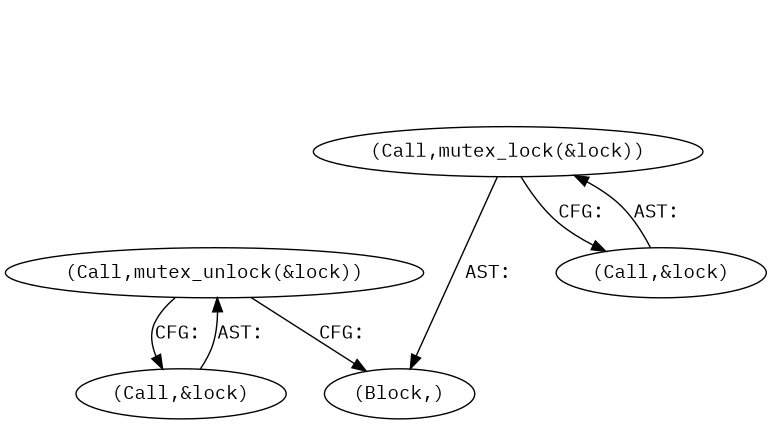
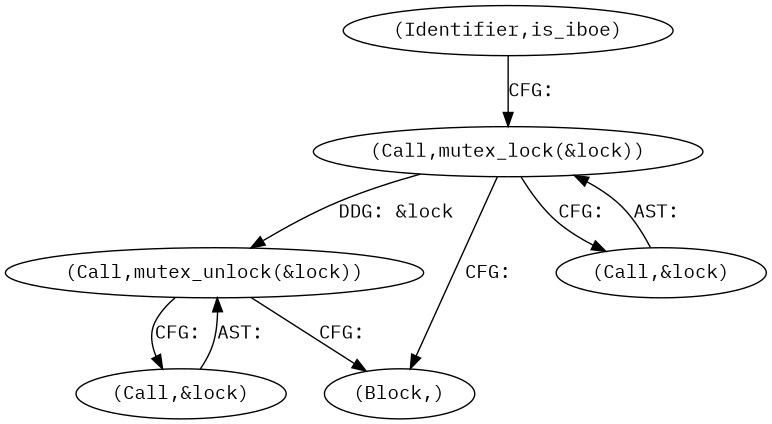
none -> (508, 31)
none -> (339, 201)
(494, 273) -> (494, 273)
